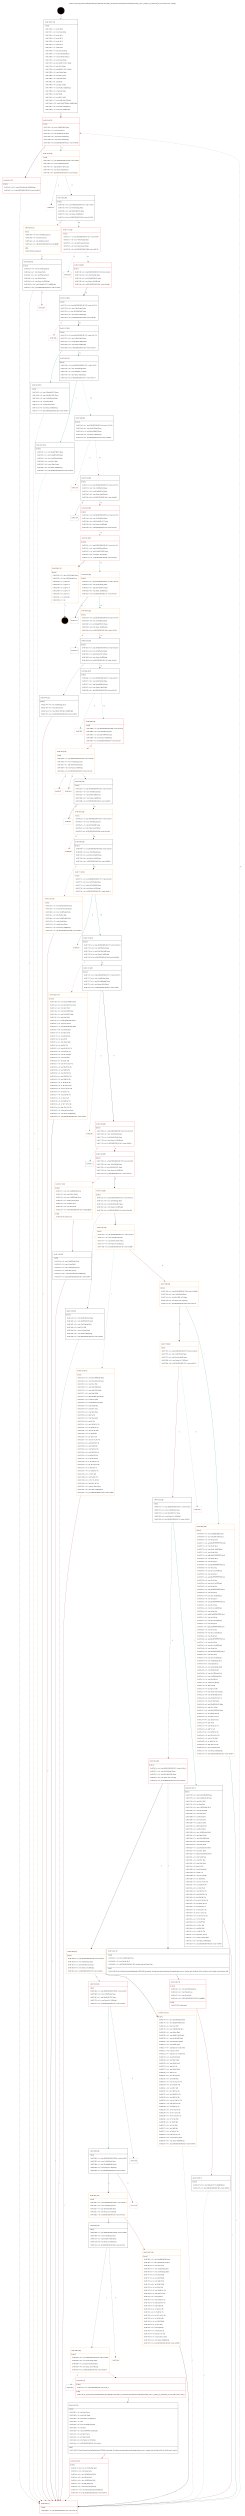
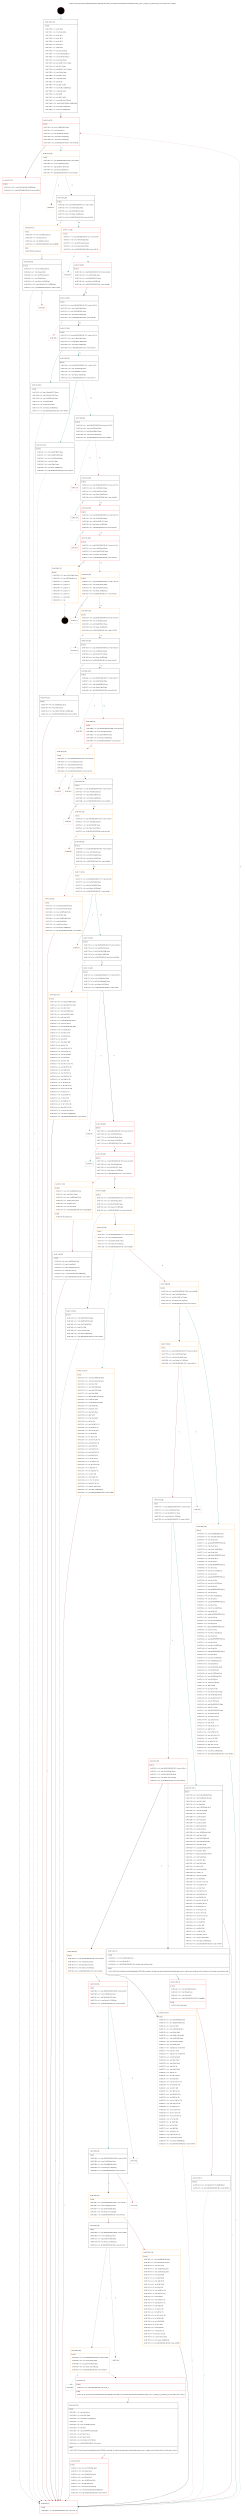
none -> (75, 548)
